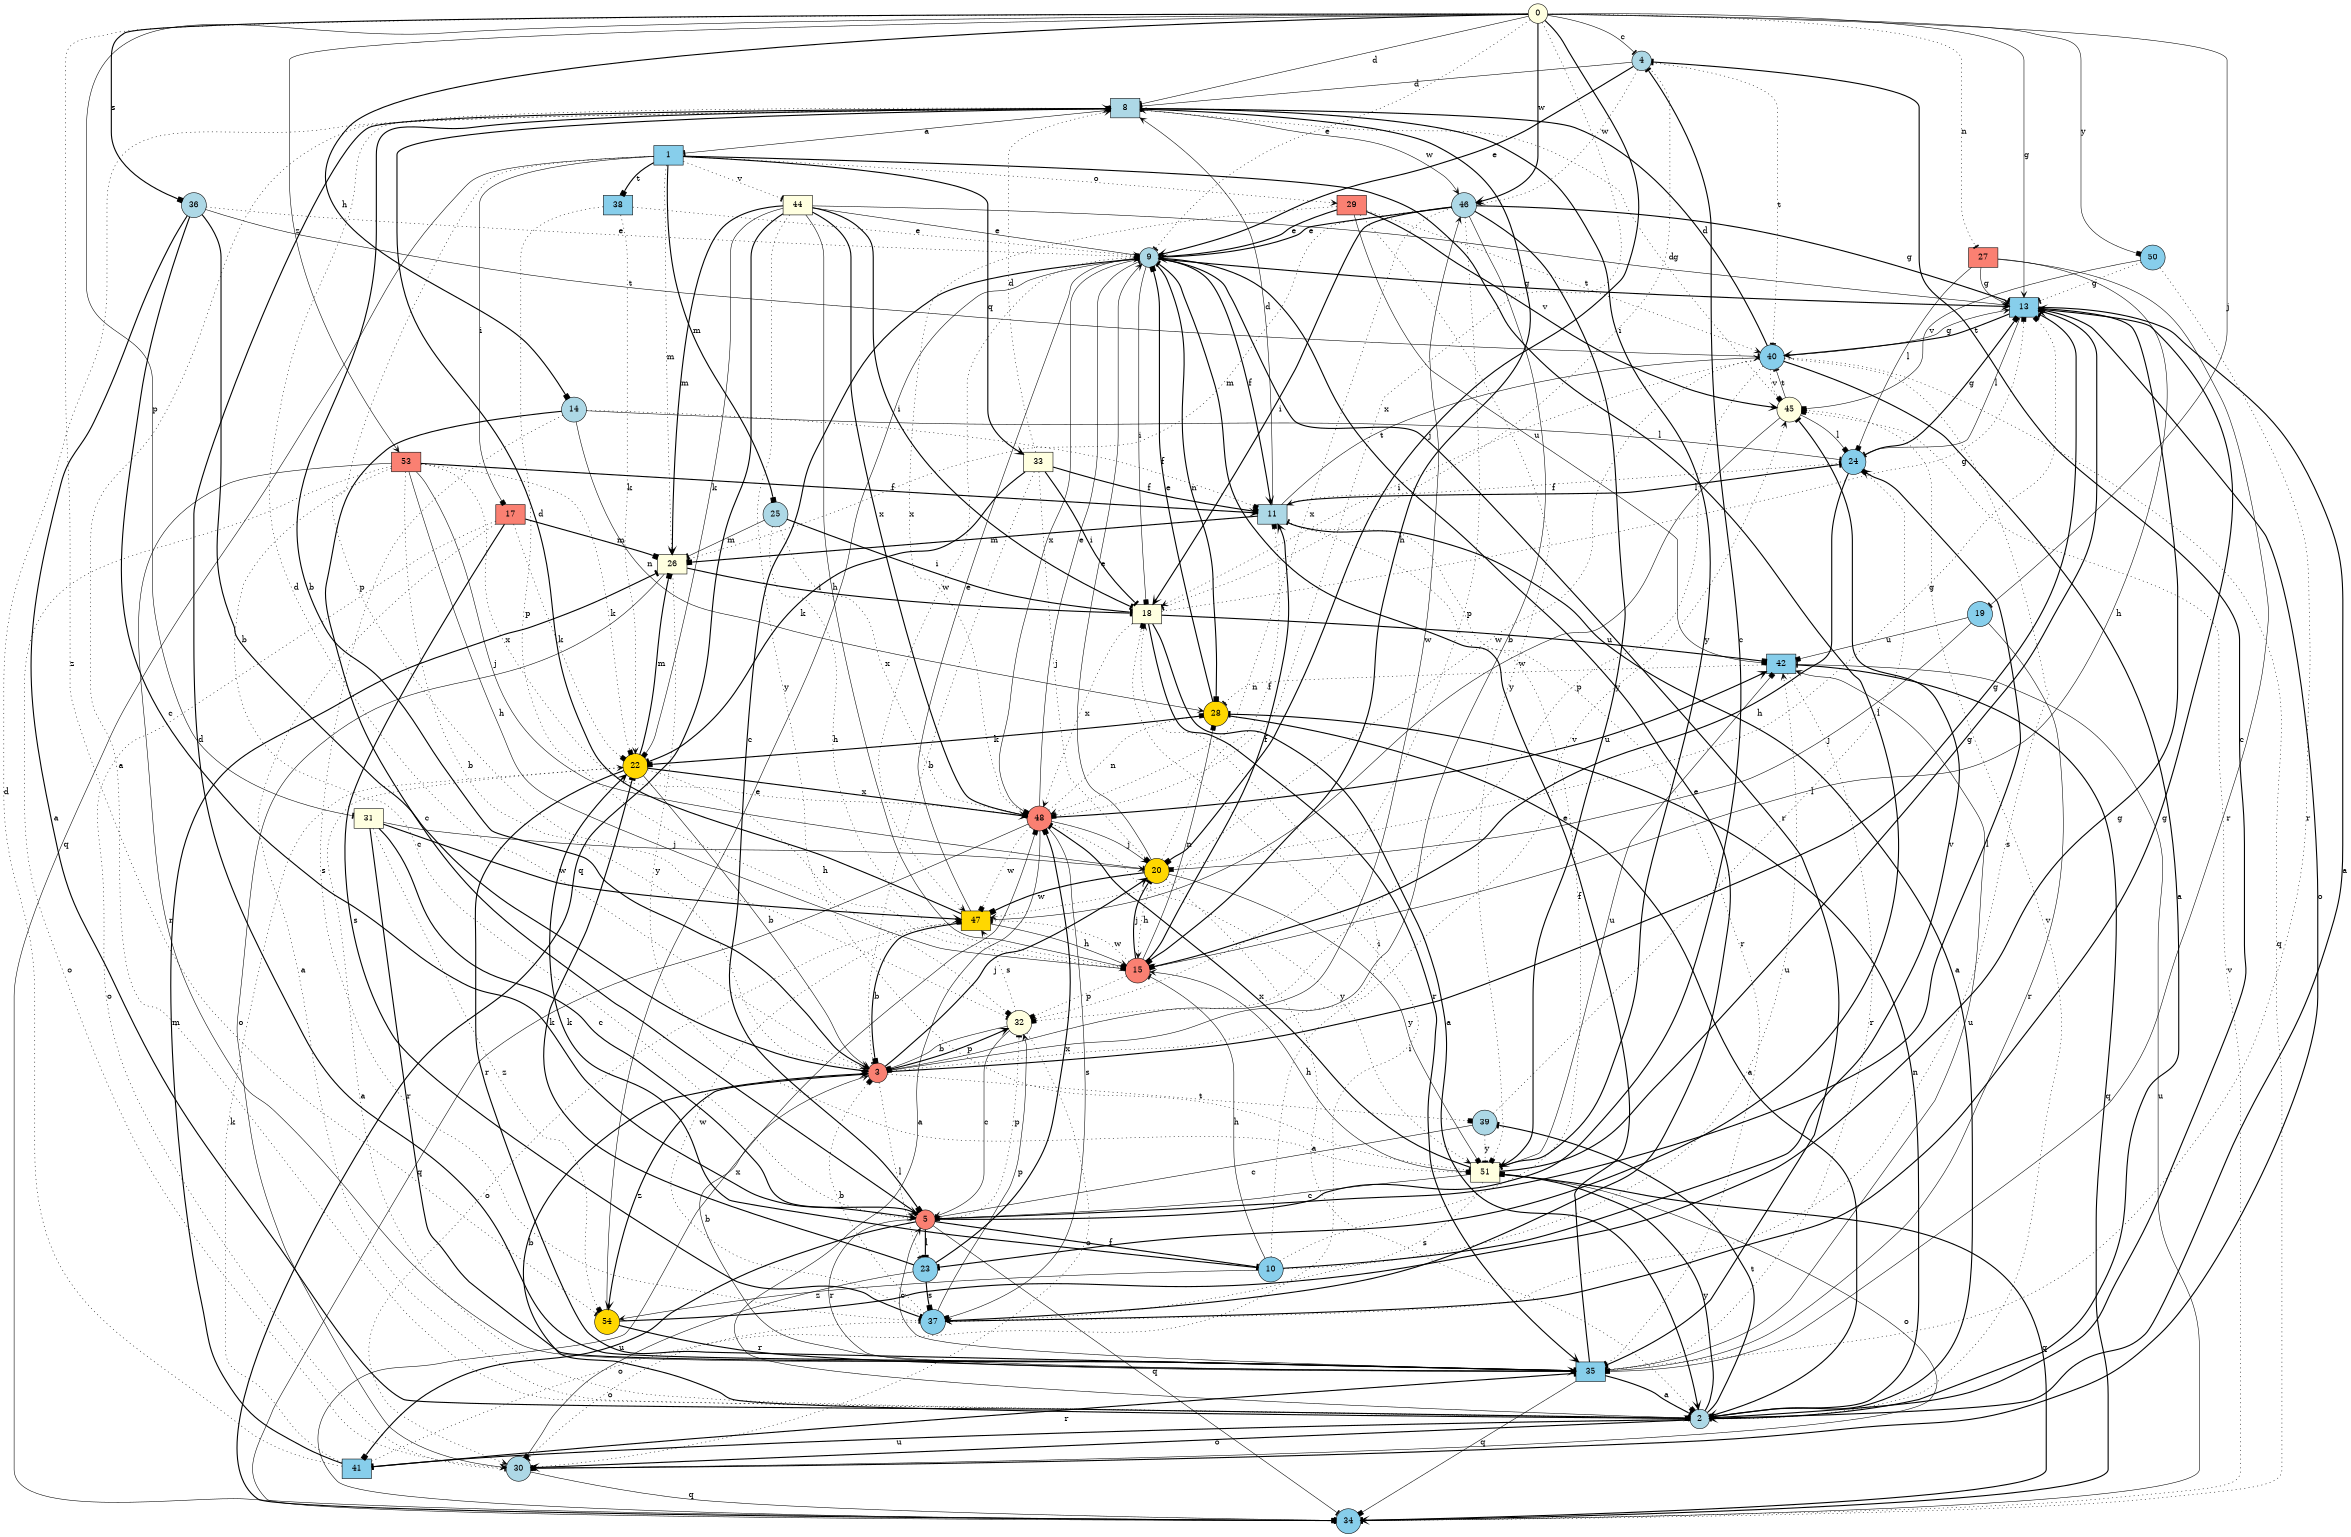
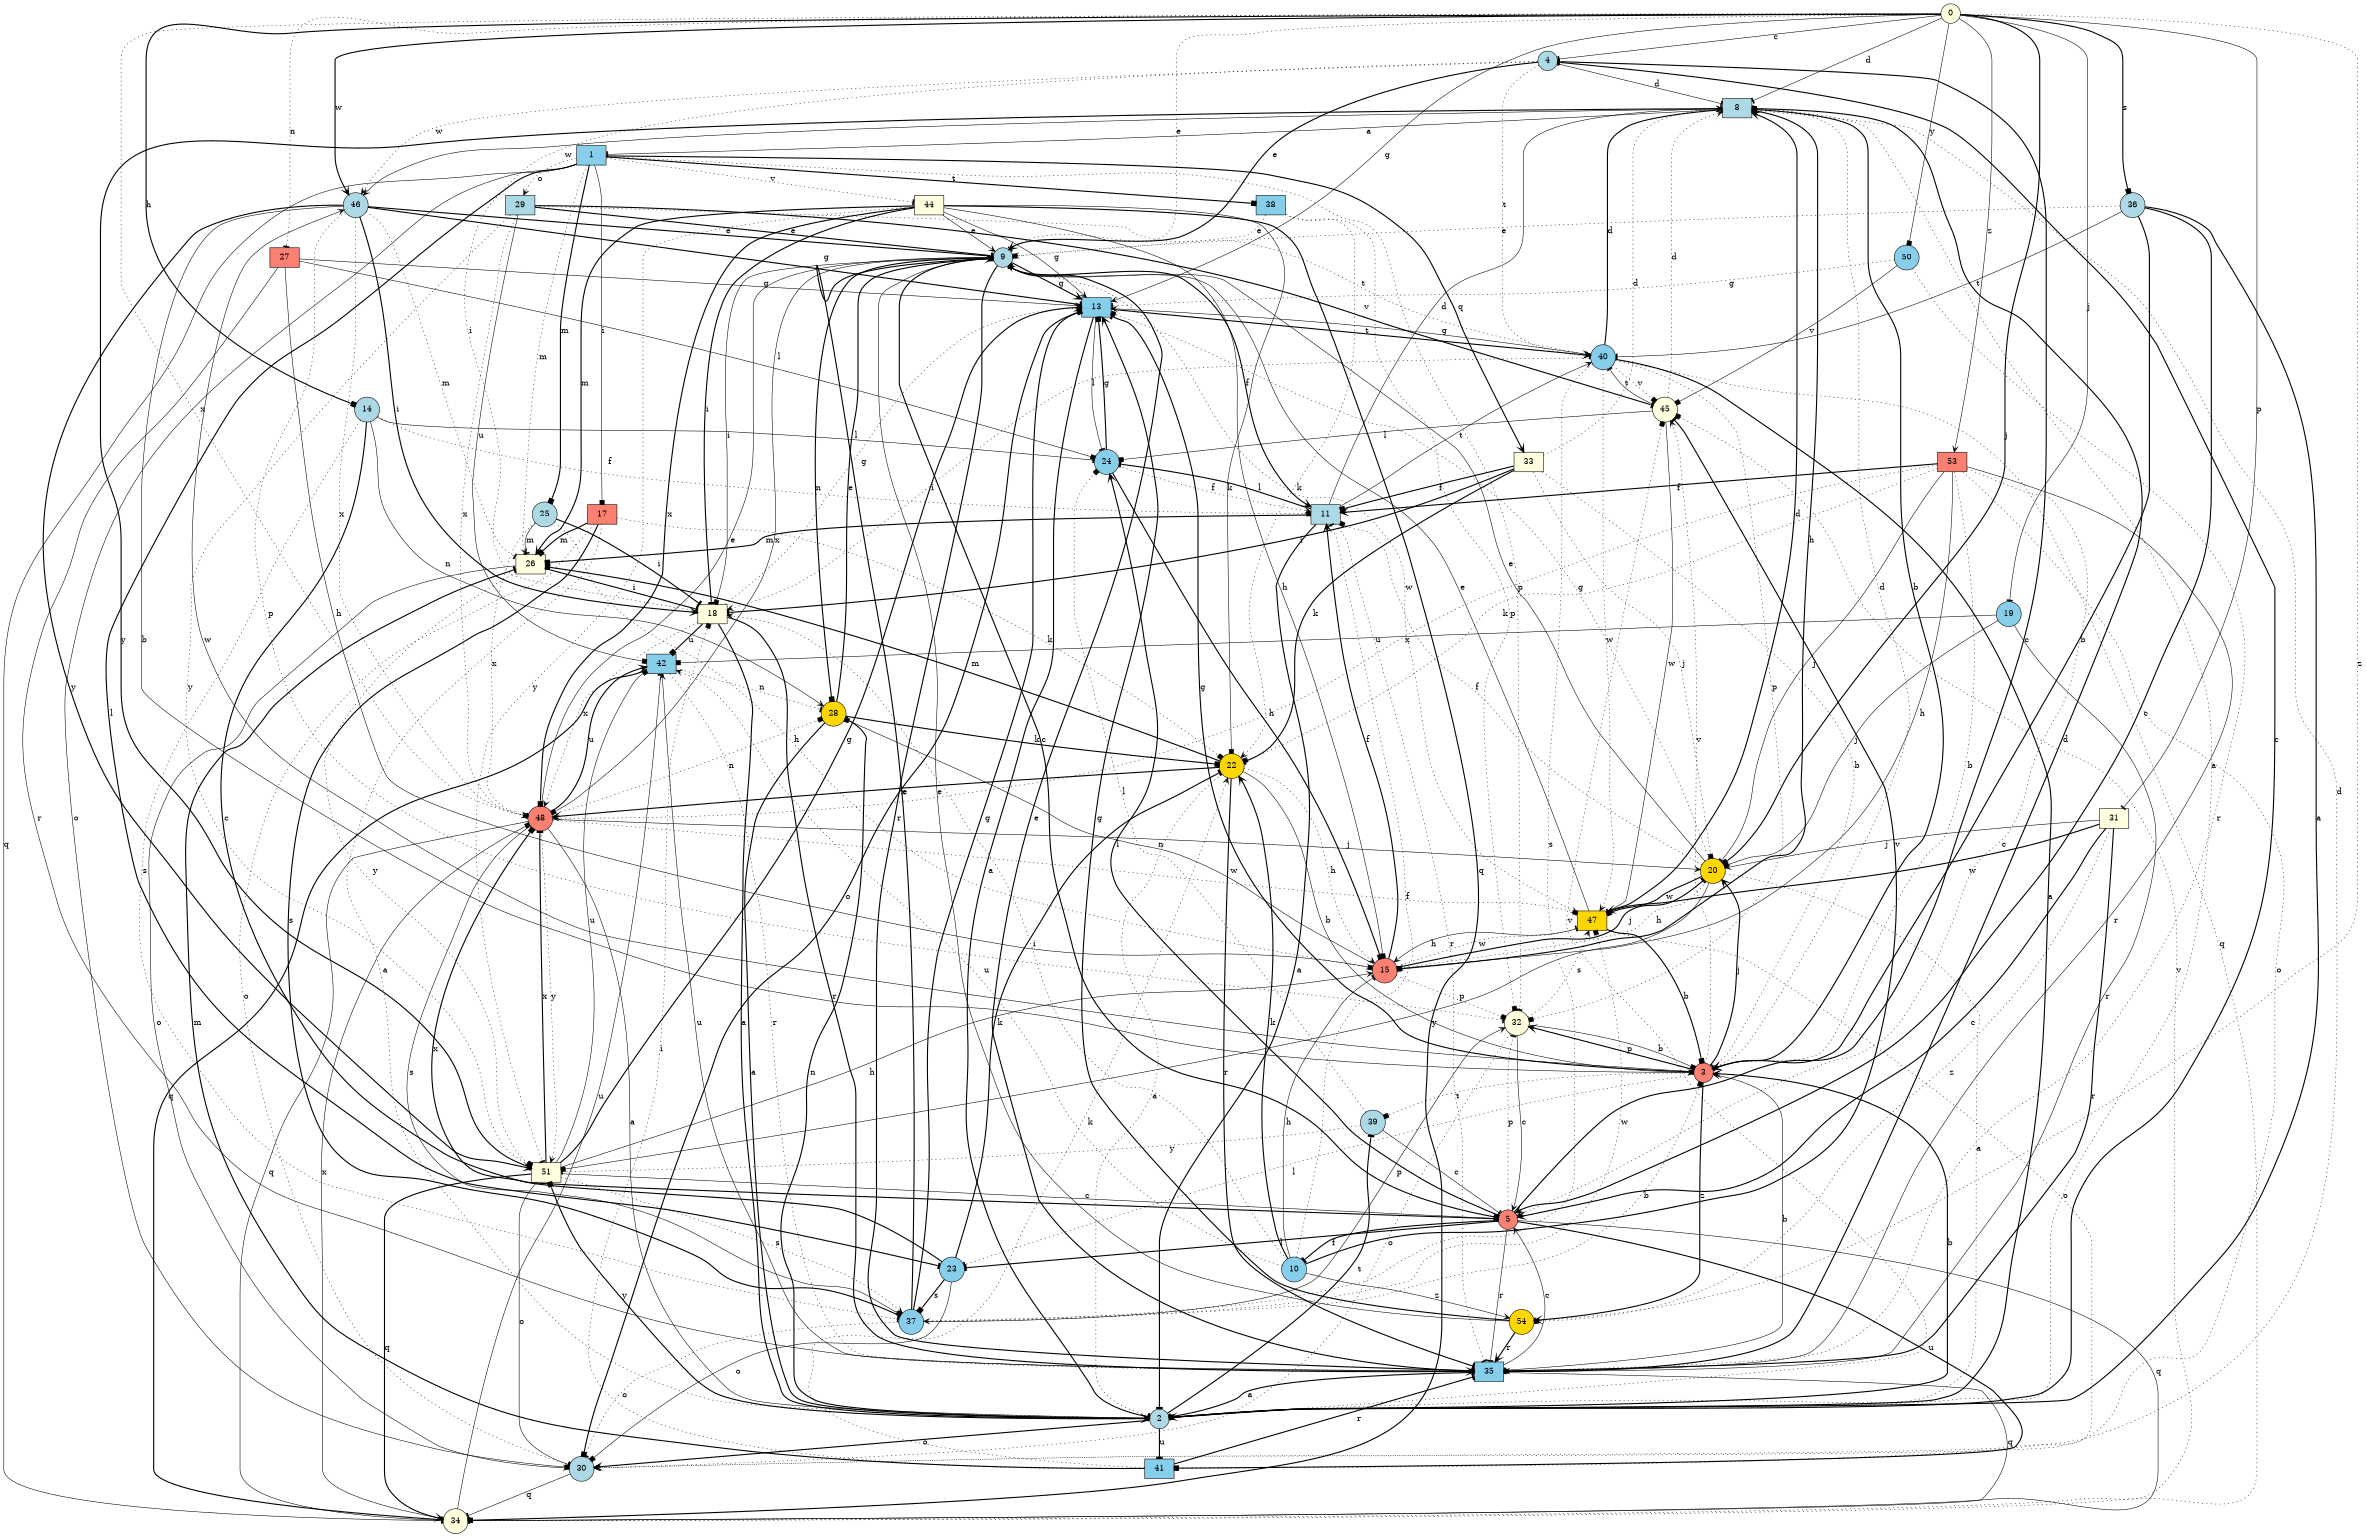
(1352, 205) -> (520, 205)
(1551, 322) -> (1074, 247)
none -> (74, 831)
(1348, 1521) -> (456, 1521)
